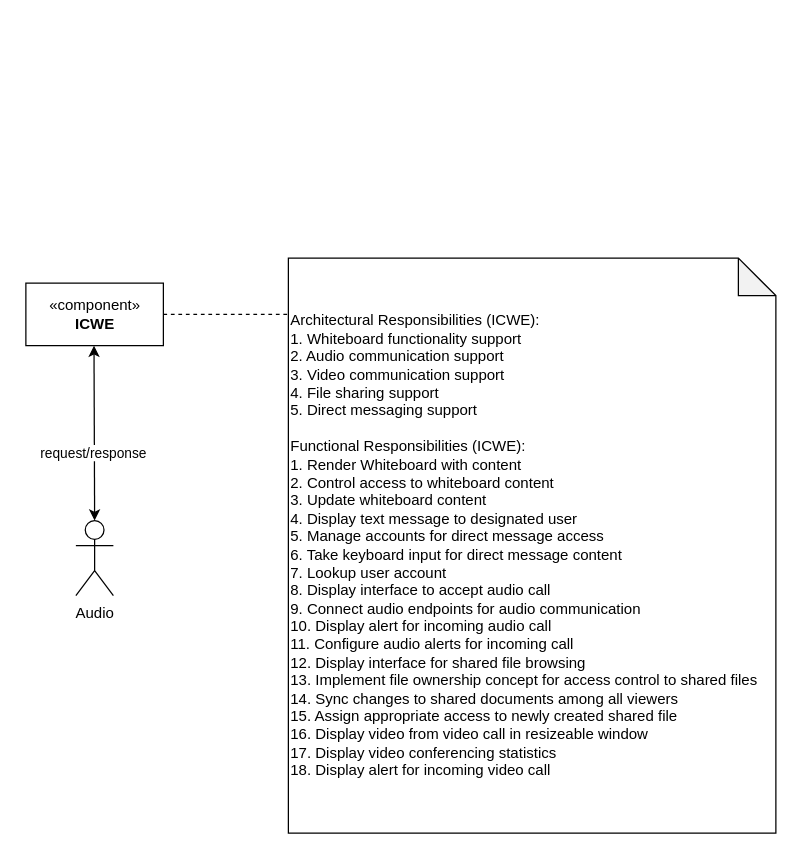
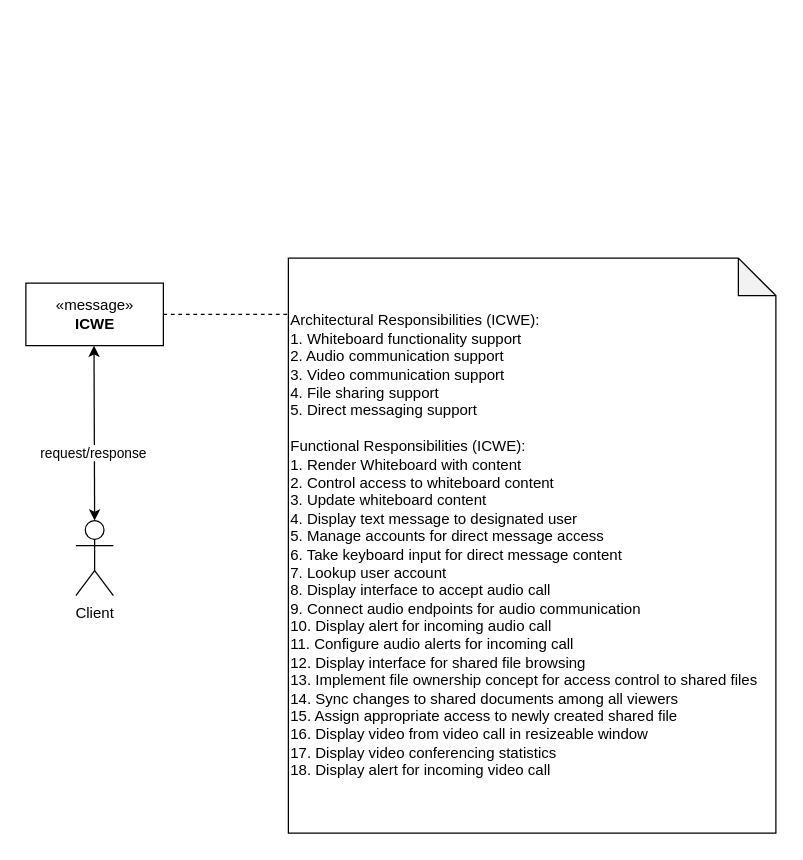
(95, 314) -> (95, 314)
(95, 613) -> (95, 613)
